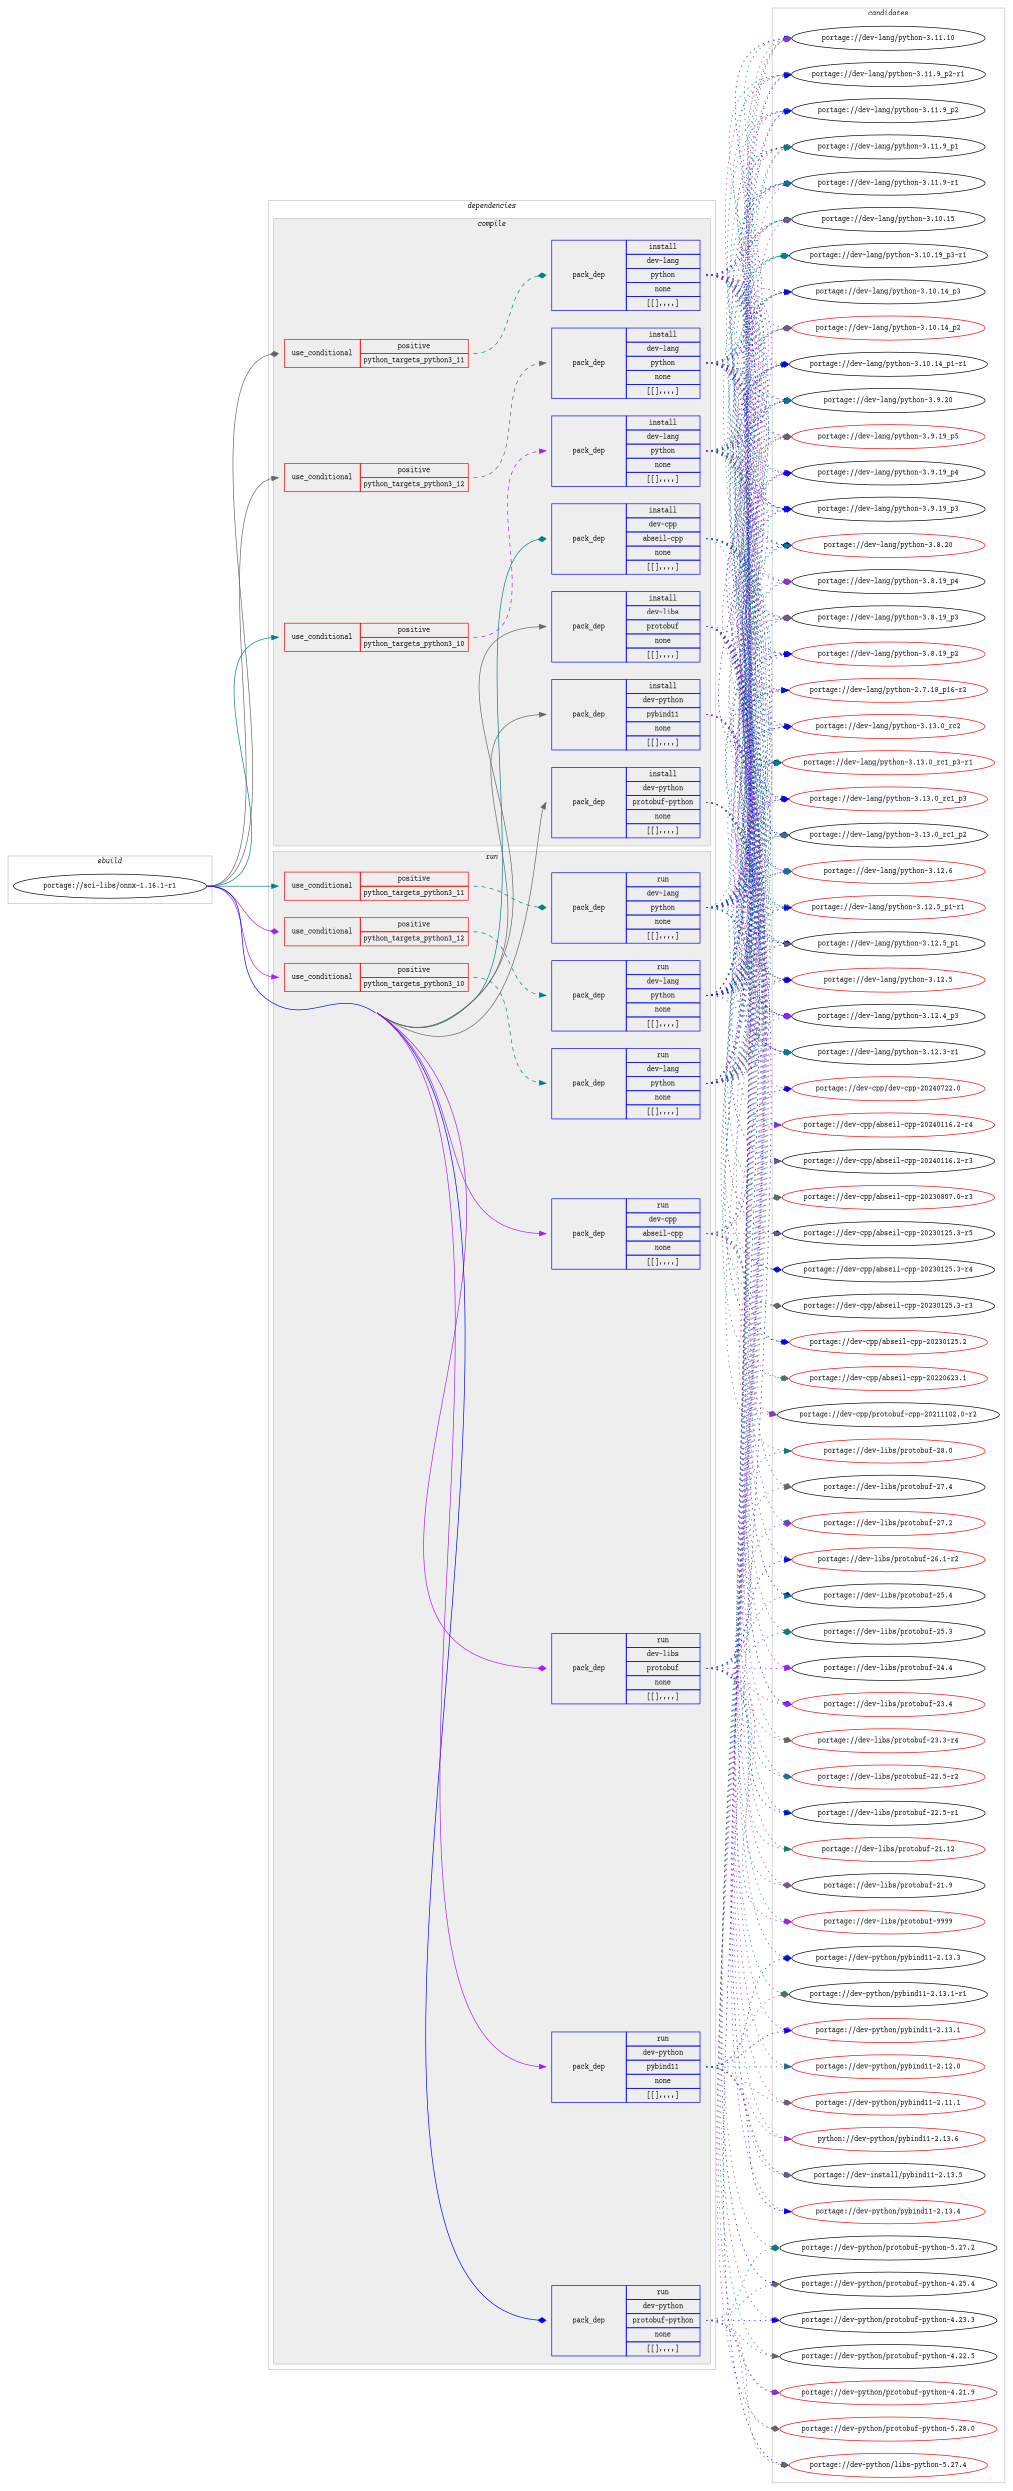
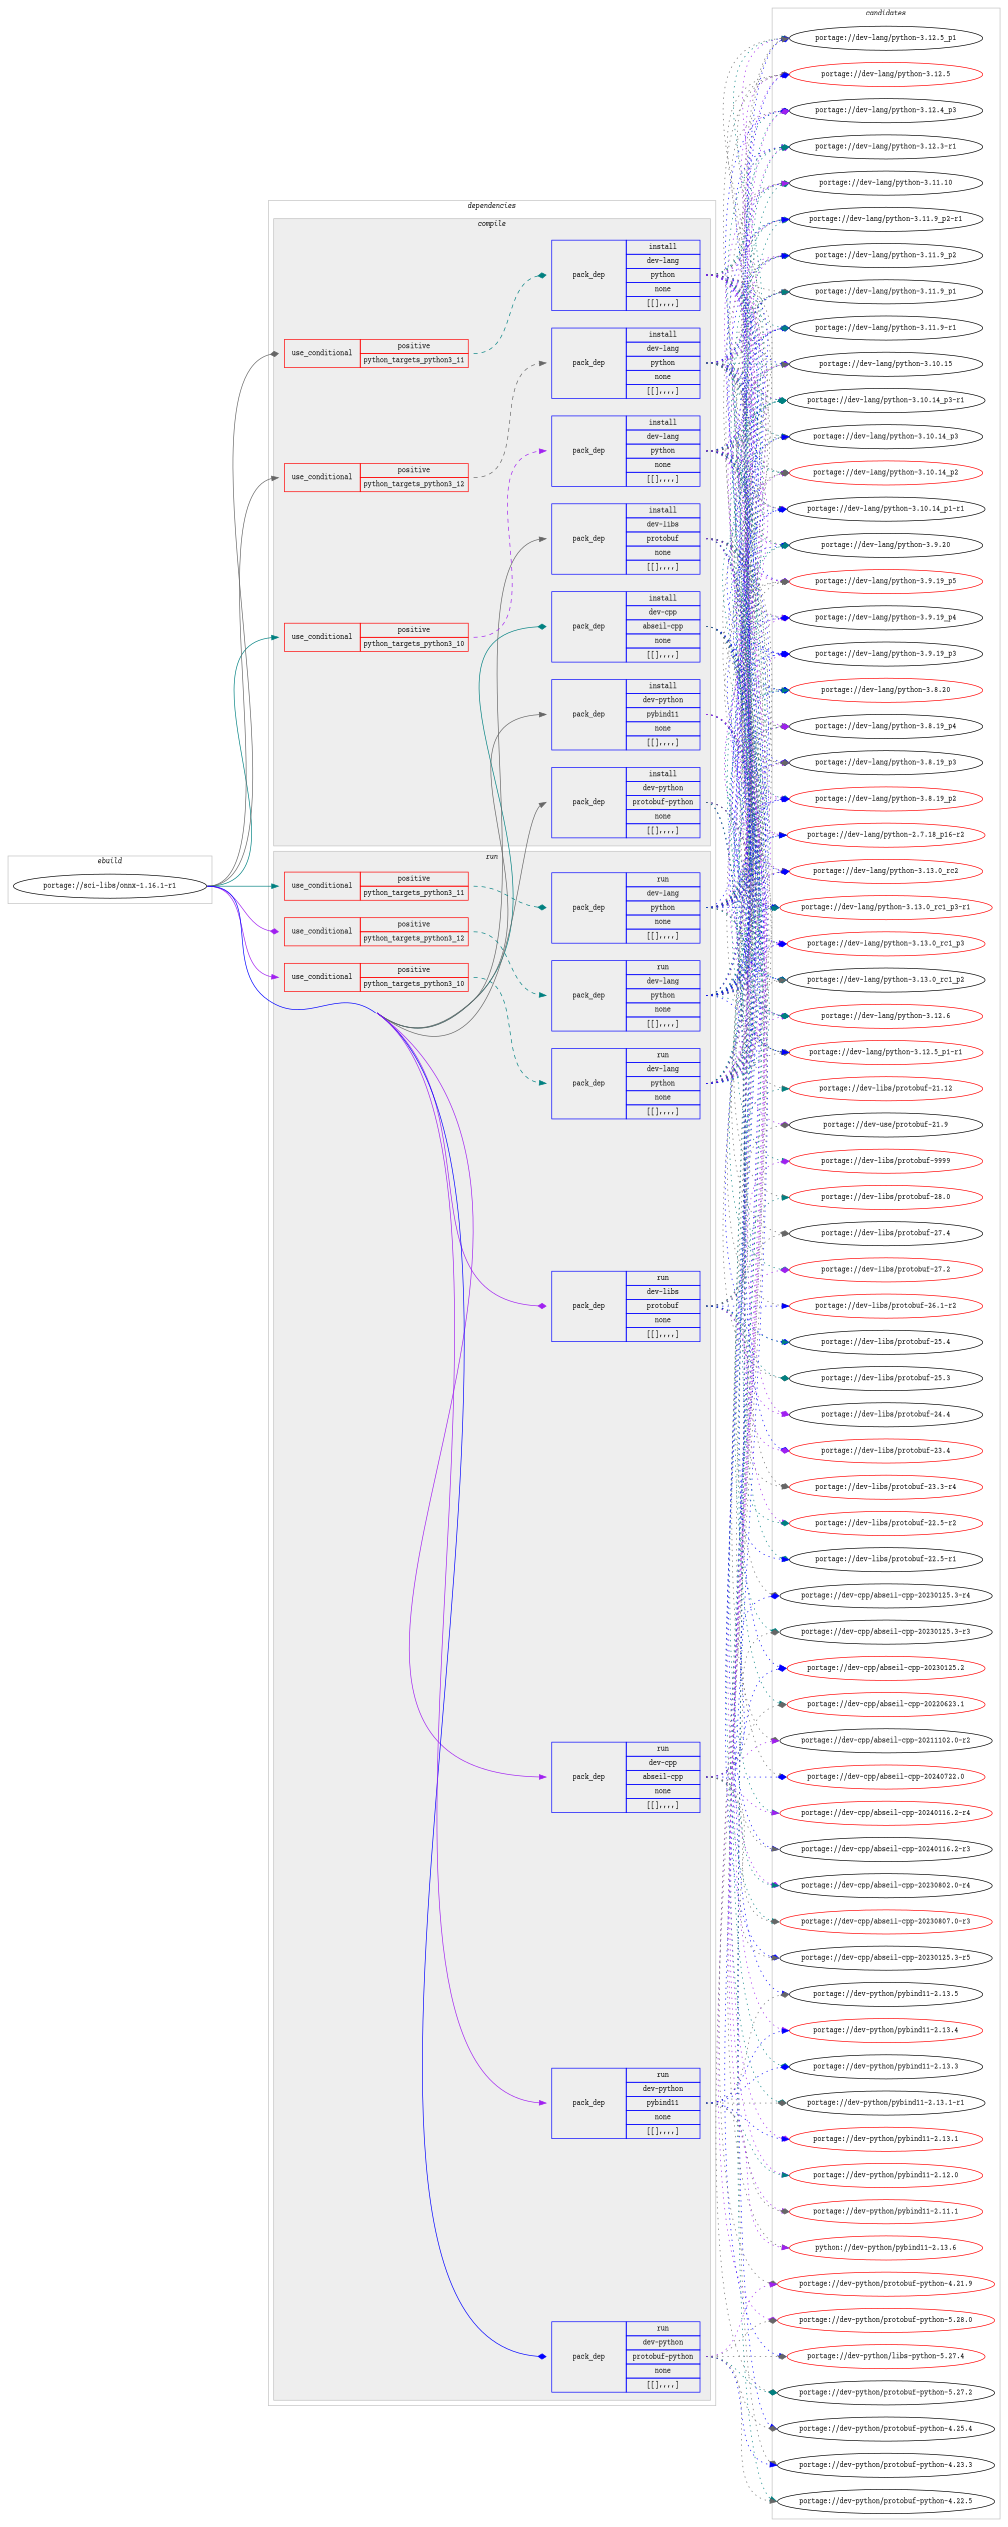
(888, 256) -> (886, 400)
(888, 1089) -> (886, 1777)
(888, 1415) -> (886, 1741)
none -> (886, 1886)
(888, 1886) -> (886, 1125)
(888, 2176) -> (886, 1994)
